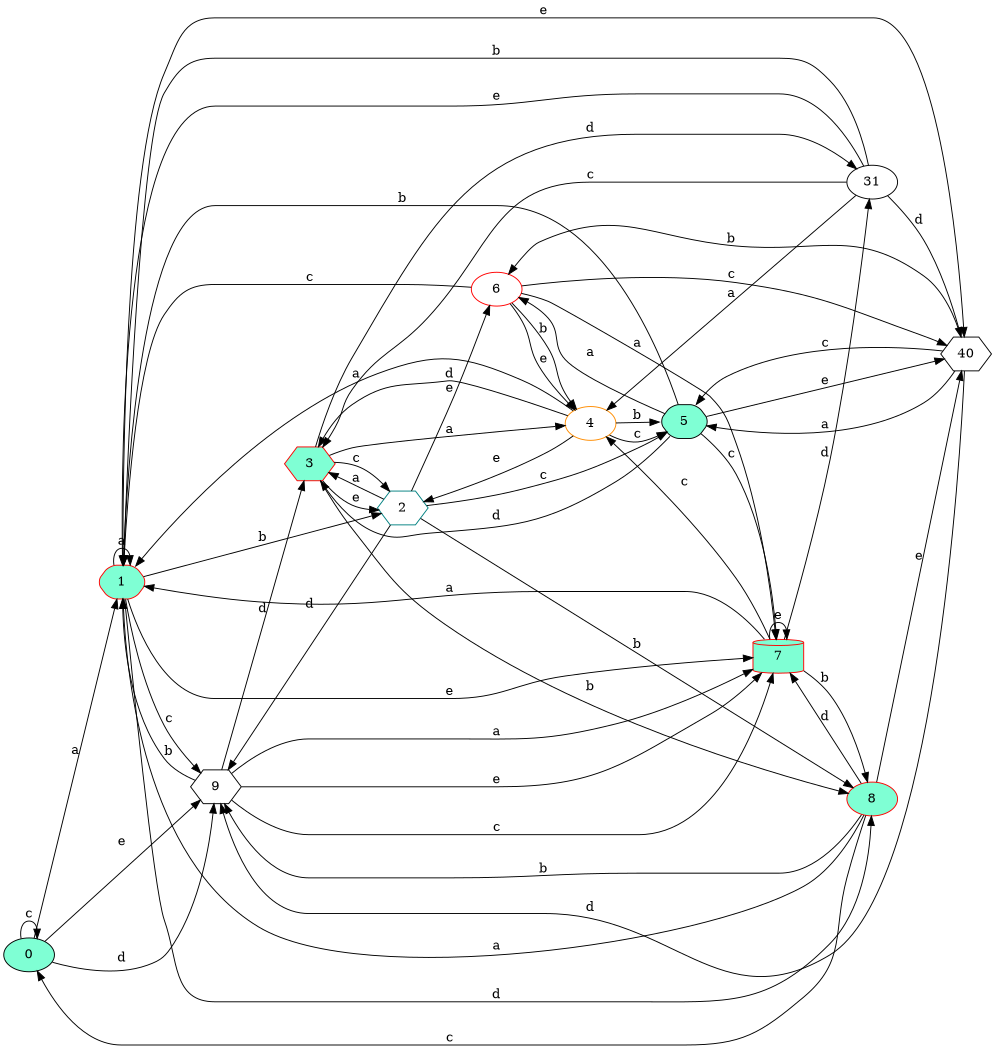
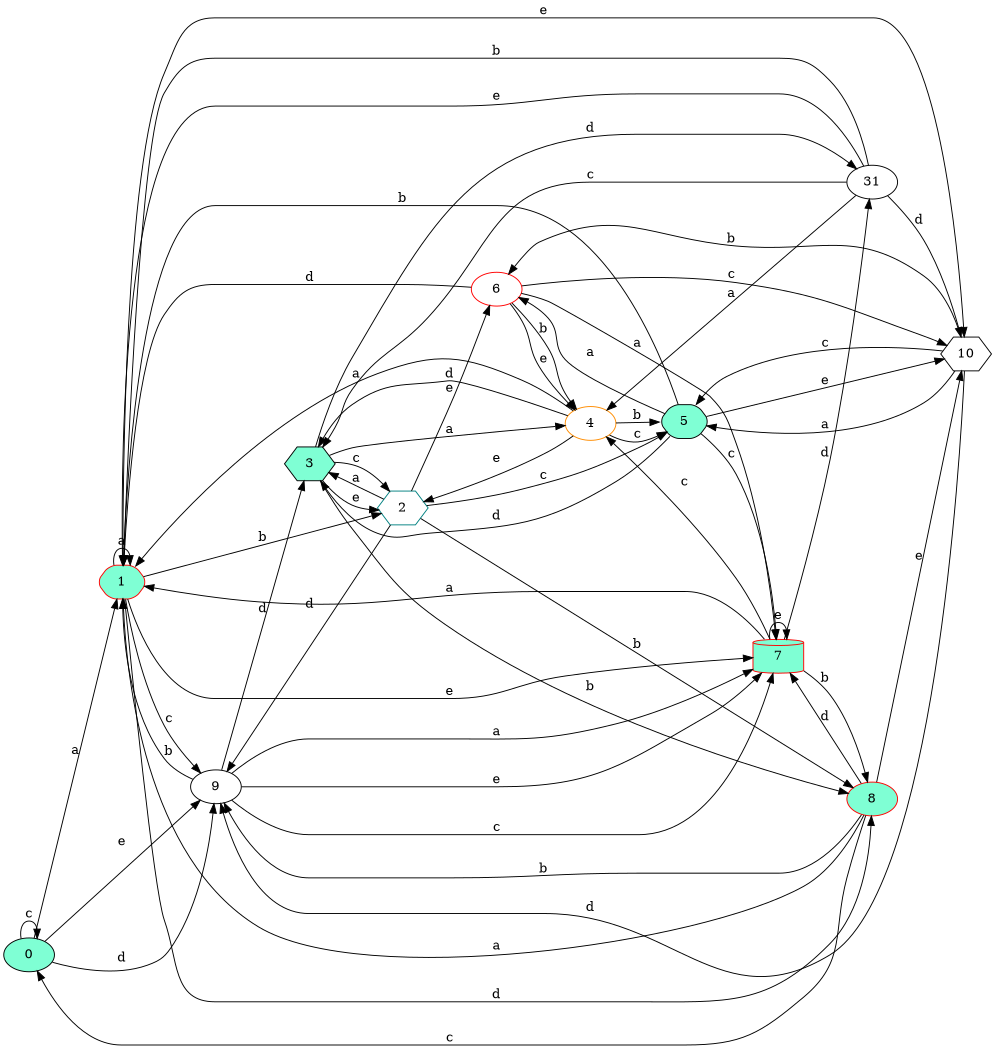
(310, 277) -> (310, 277)
(966, 354) -> (966, 354)
(310, 464) -> (310, 464)
(216, 787) -> (216, 787)
